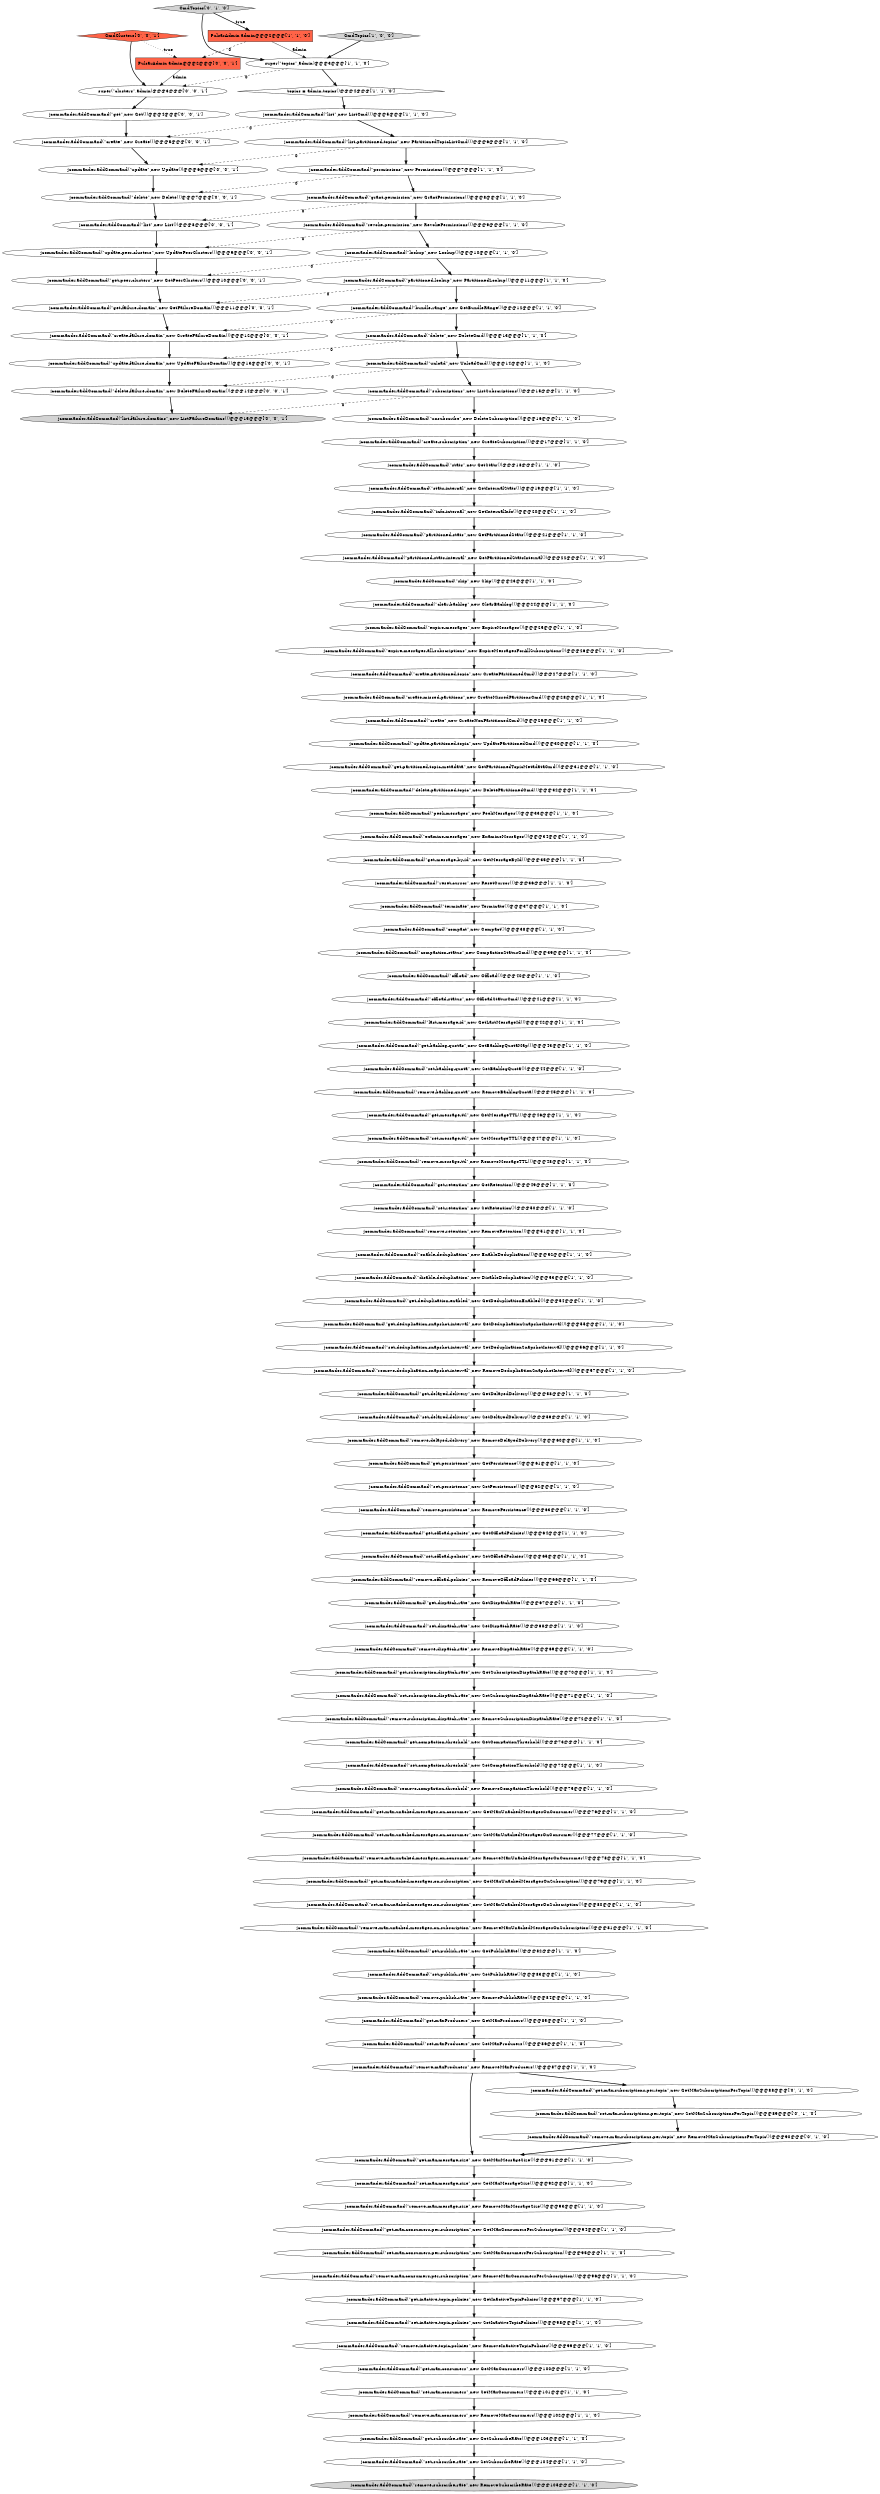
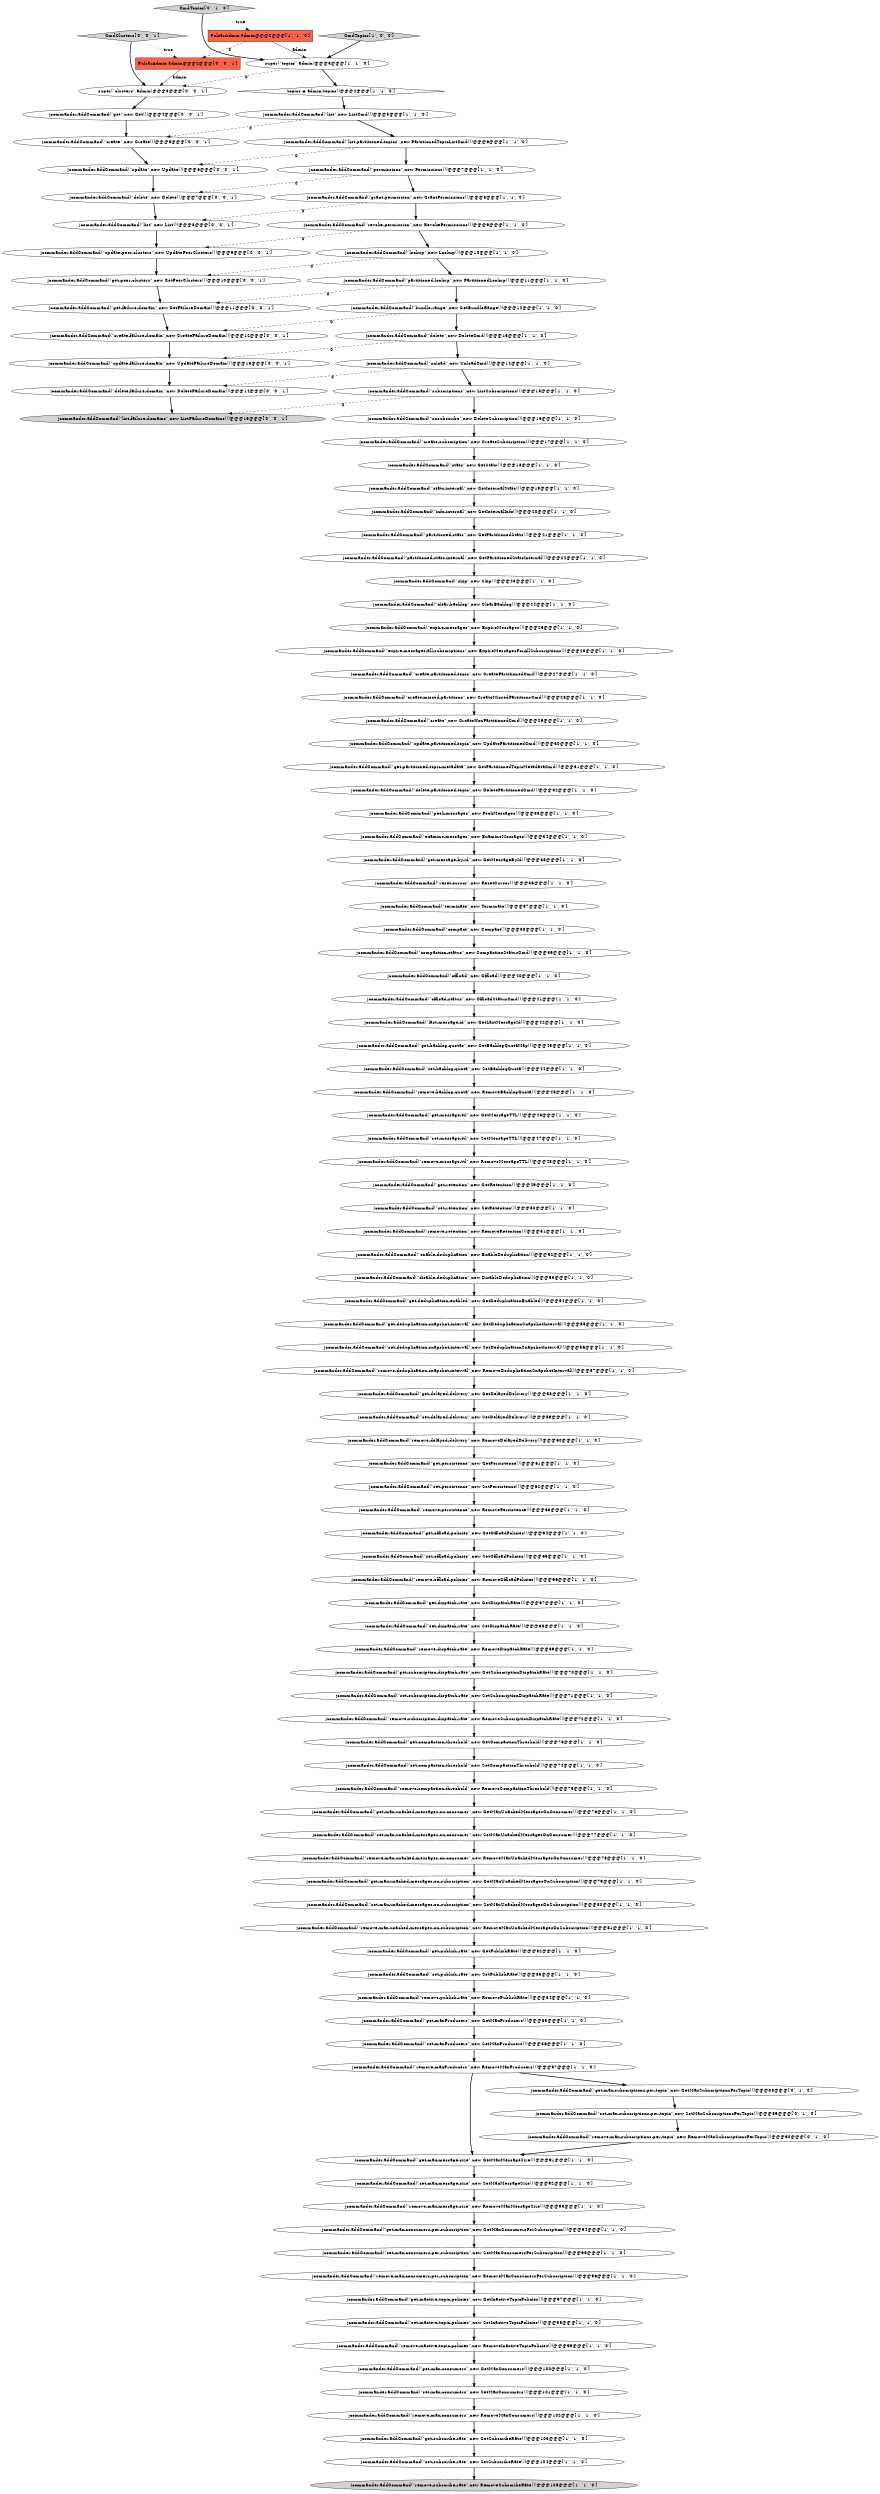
(230, 21) -> (230, 21)
(132, 36) -> (132, 36)
